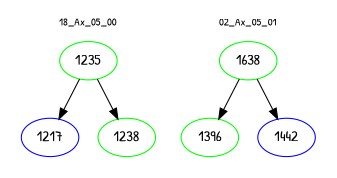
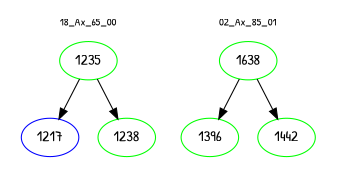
(88, 23) -> (88, 23)
(248, 23) -> (248, 23)
(287, 137) -> (287, 137)
